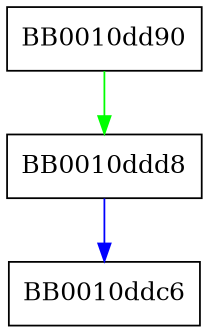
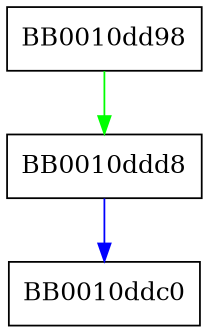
(104, 39) -> (104, 39)
(104, 294) -> (104, 294)
